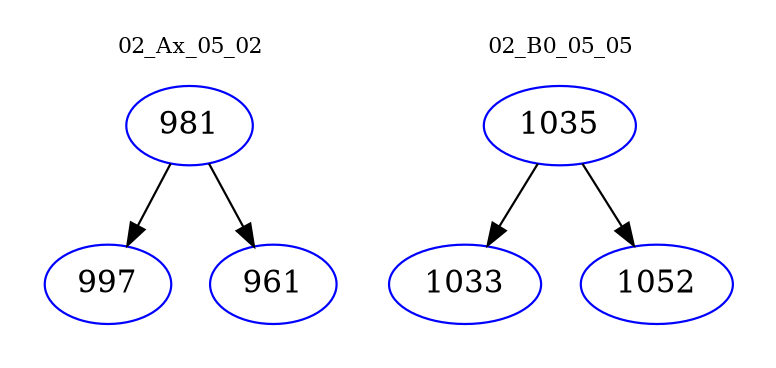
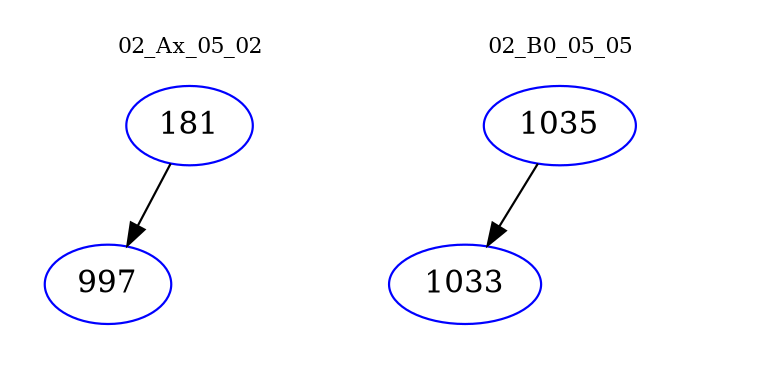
(190, 126) -> (190, 126)
(273, 284) -> none
(657, 284) -> none
